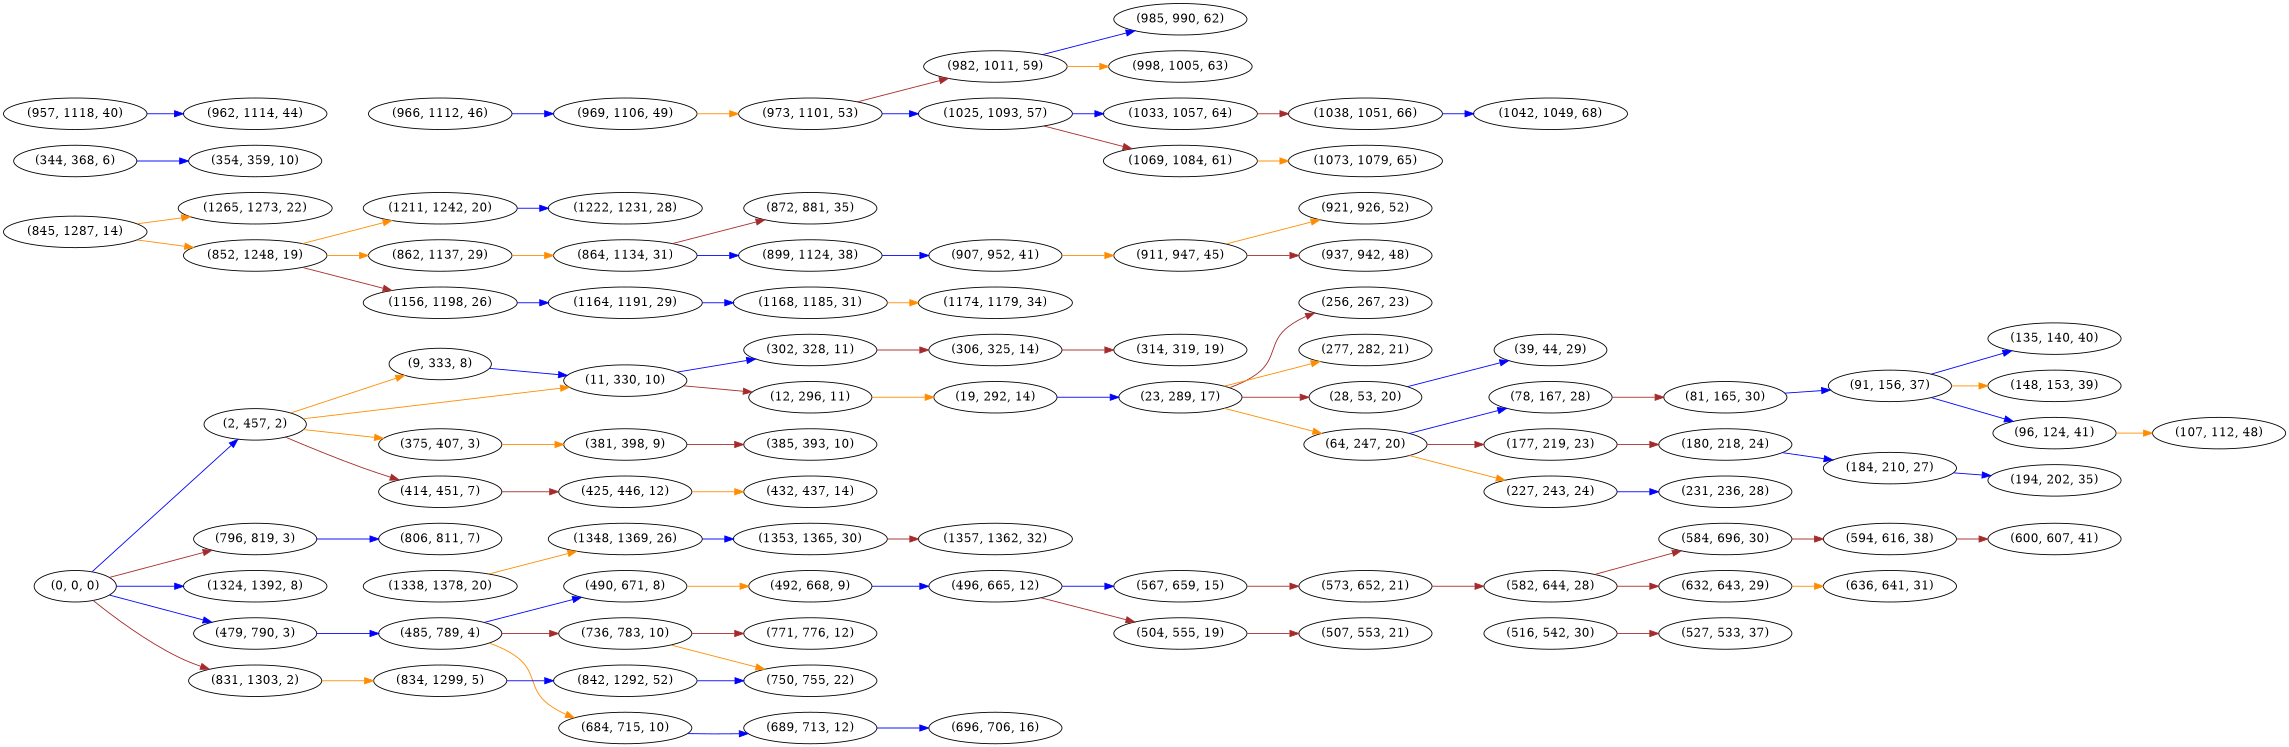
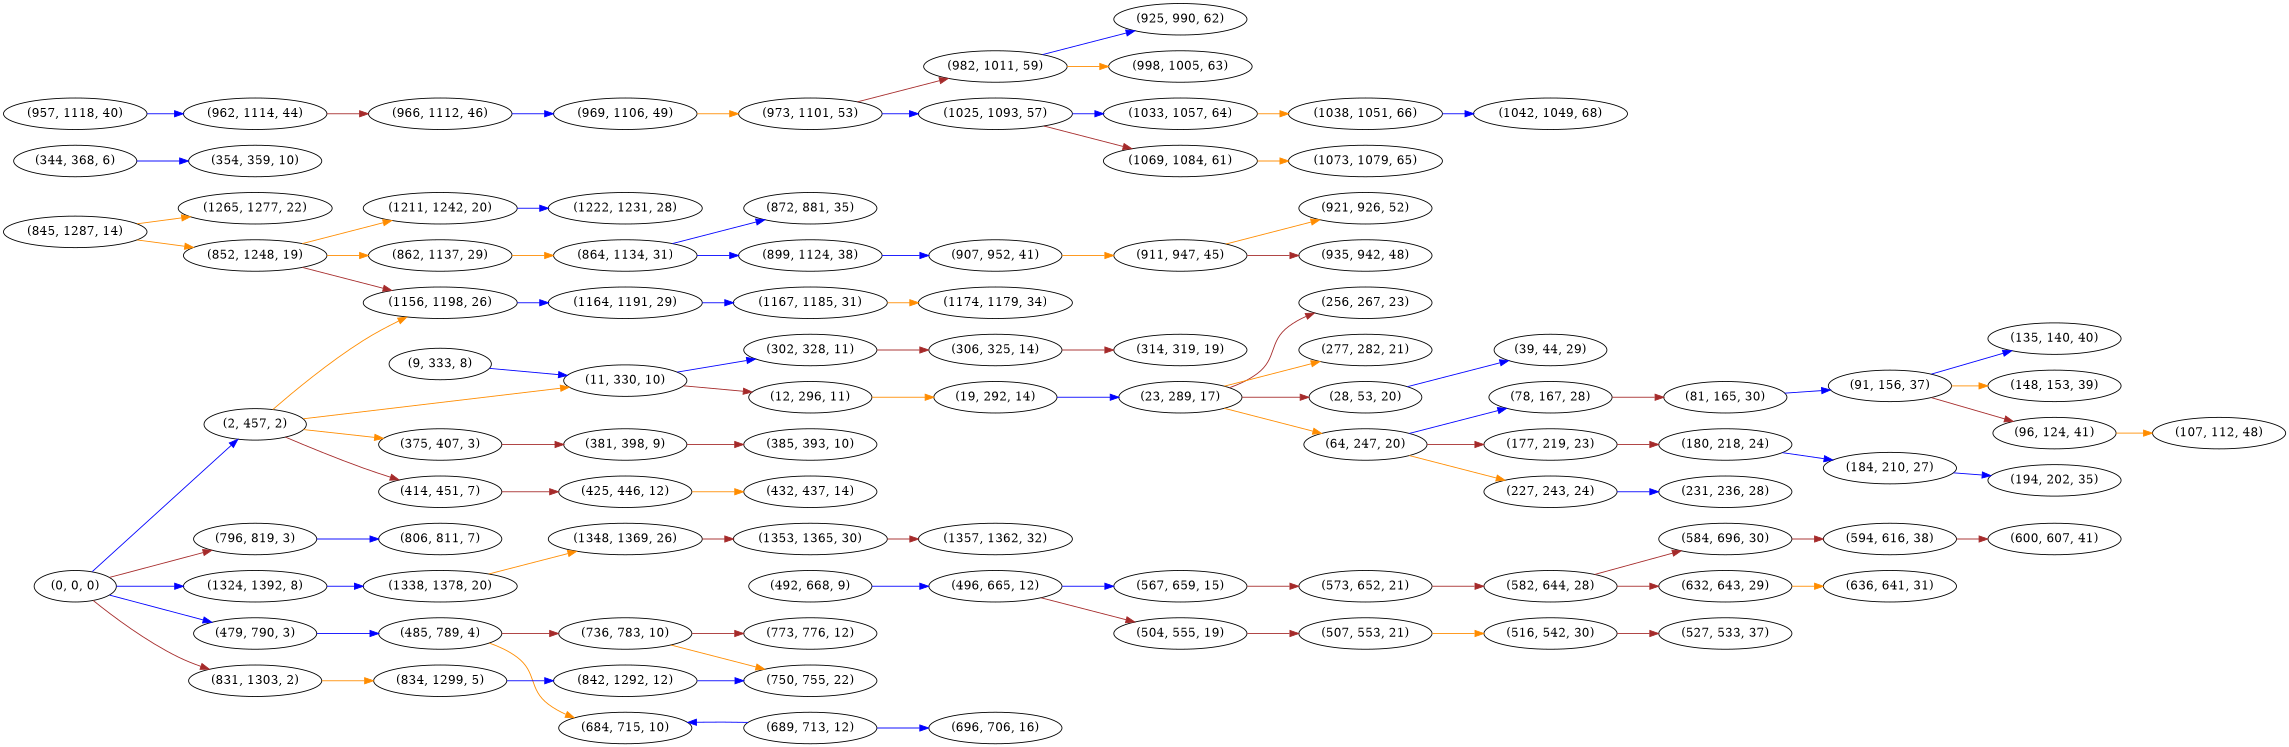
(1180, 19) -> (1180, 19)
none -> (343, 114)
(1269, 114) -> (1269, 114)
(255, 208) -> (255, 208)
(714, 233) -> (714, 233)
(1365, 256) -> (1365, 256)
(810, 303) -> (810, 303)
(344, 396) -> (333, 361)
(1968, 408) -> (1968, 408)
(528, 444) -> (528, 444)
(714, 539) -> (714, 539)
none -> (341, 586)
(625, 586) -> none
(810, 634) -> (810, 634)
none -> (1453, 634)
(625, 681) -> (625, 681)
(713, 734) -> (722, 722)
